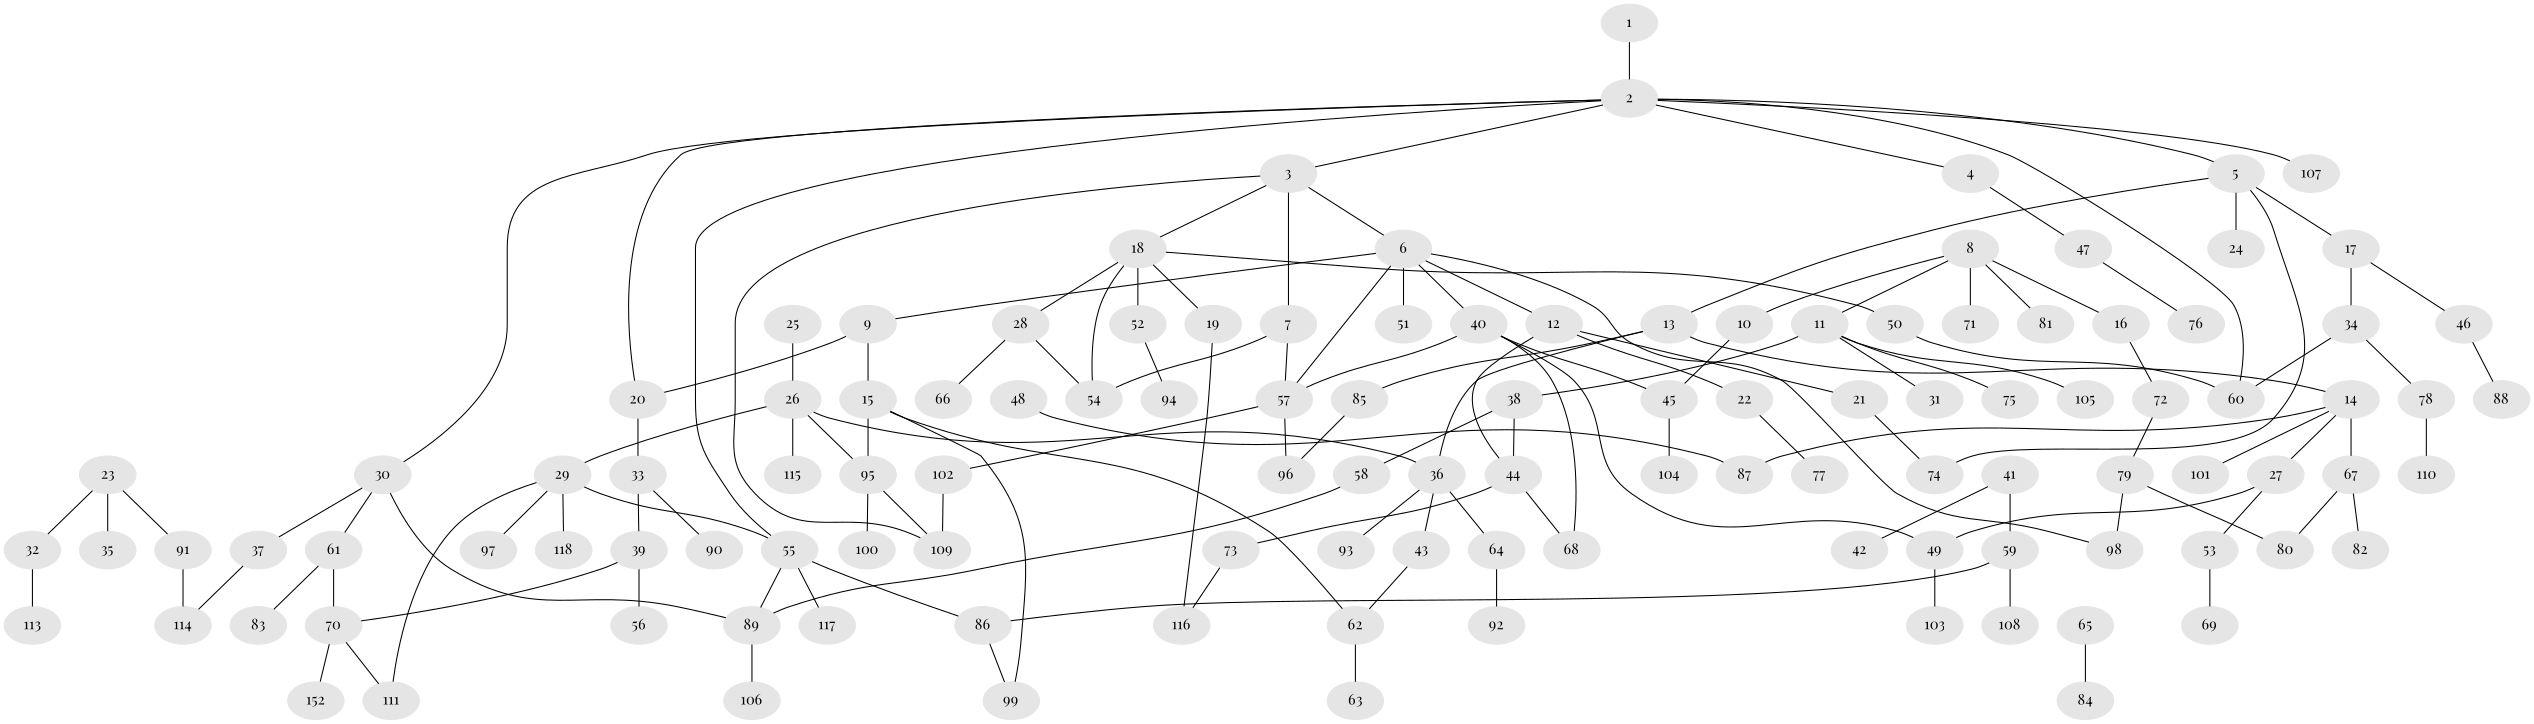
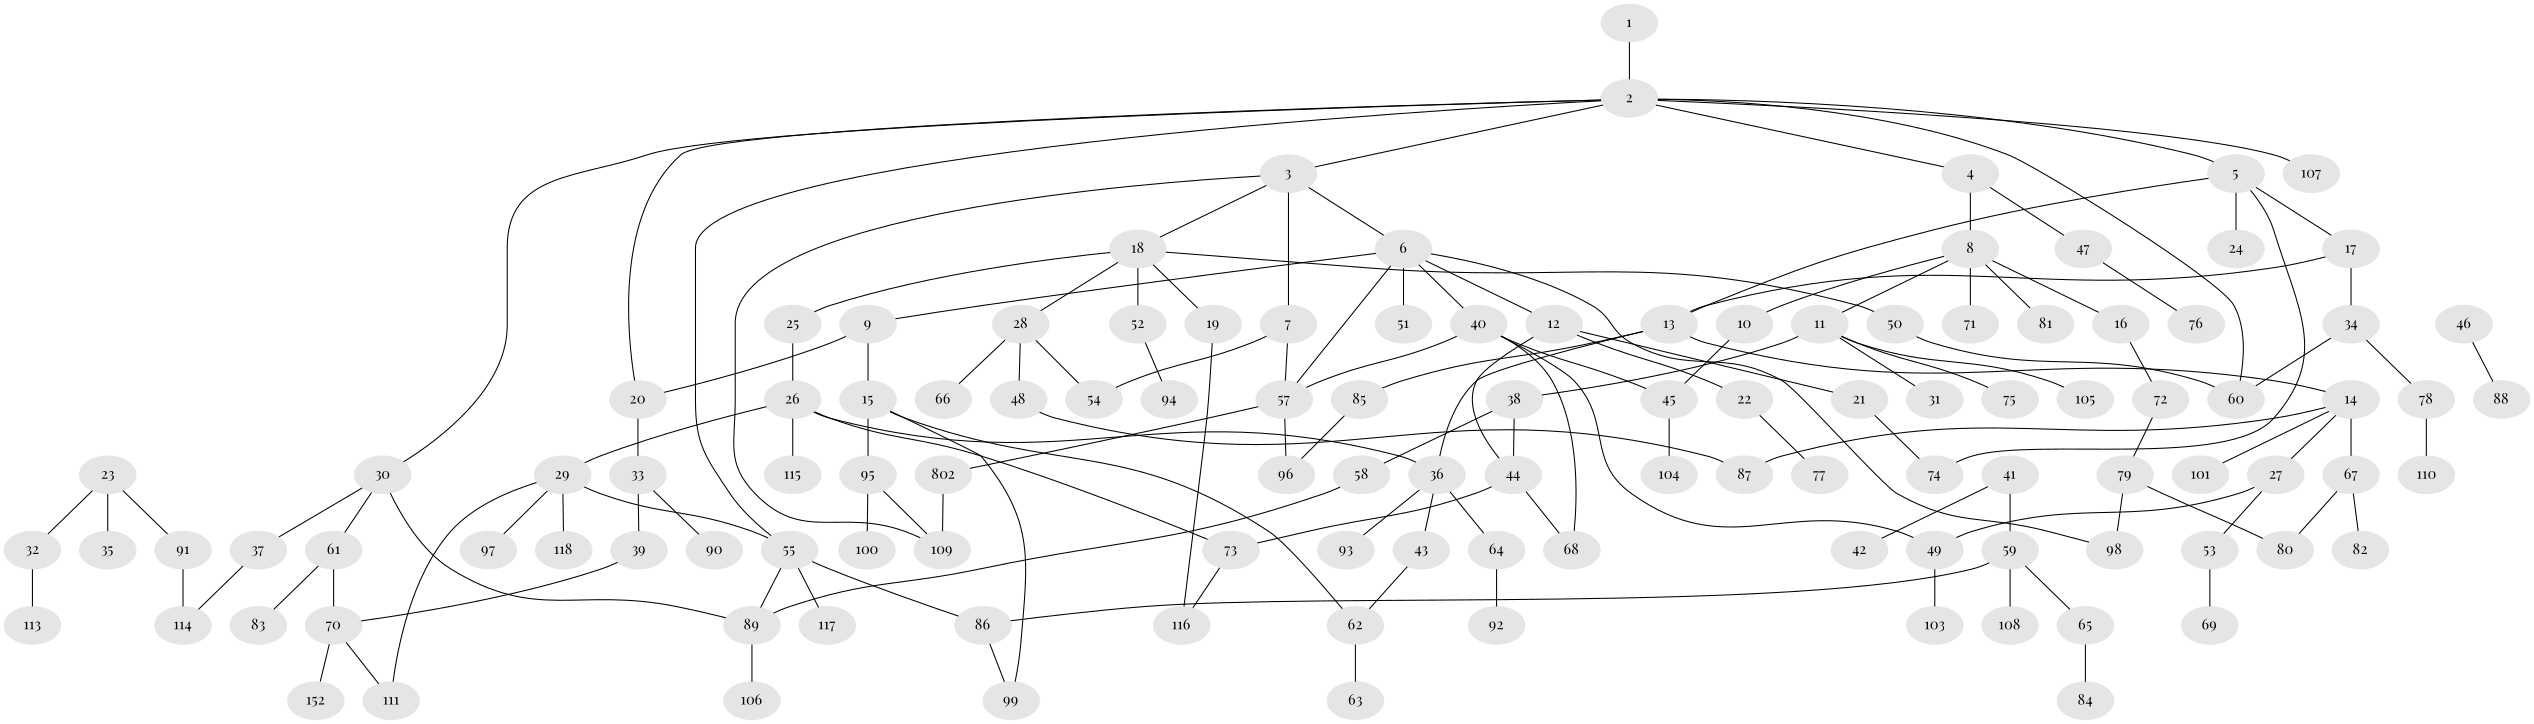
none -> (1970, 211)
(2408, 287) -> (2055, 279)
(1096, 320) -> (960, 274)
none -> (1020, 362)
(830, 437) -> (1014, 467)
(943, 475) -> (943, 475)
none -> (2048, 588)
(639, 625) -> none
